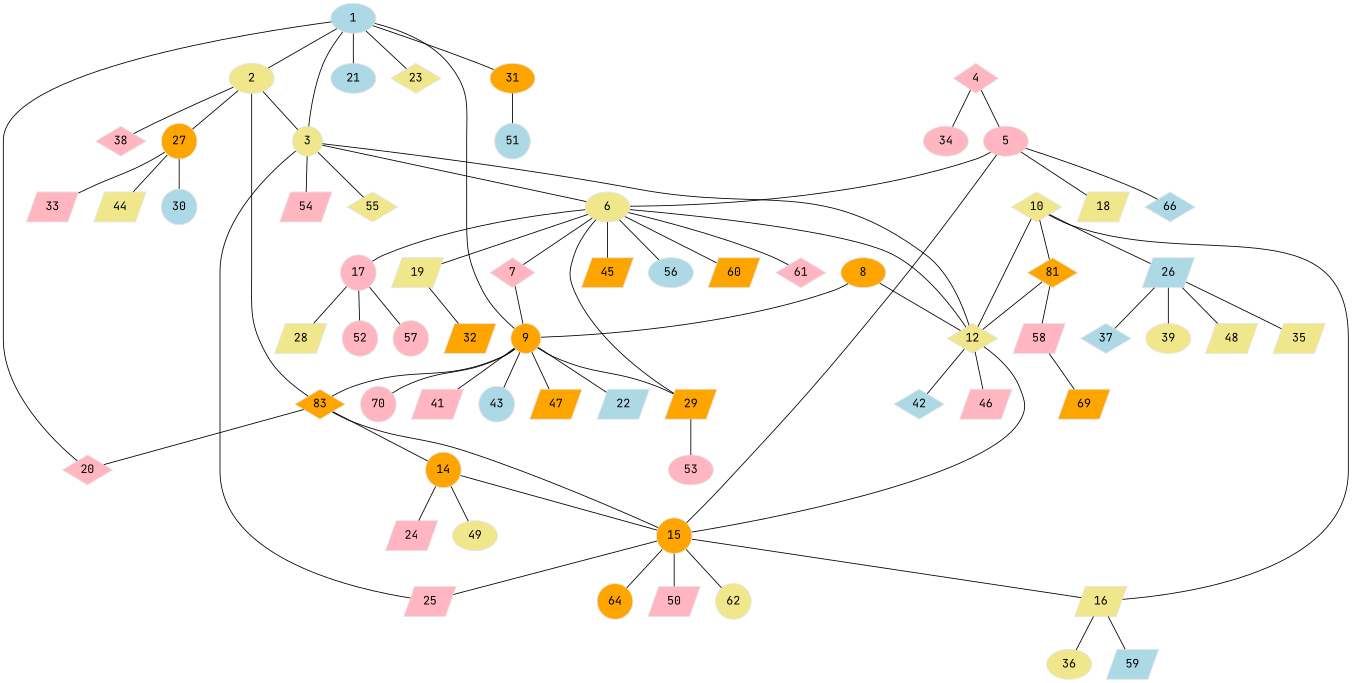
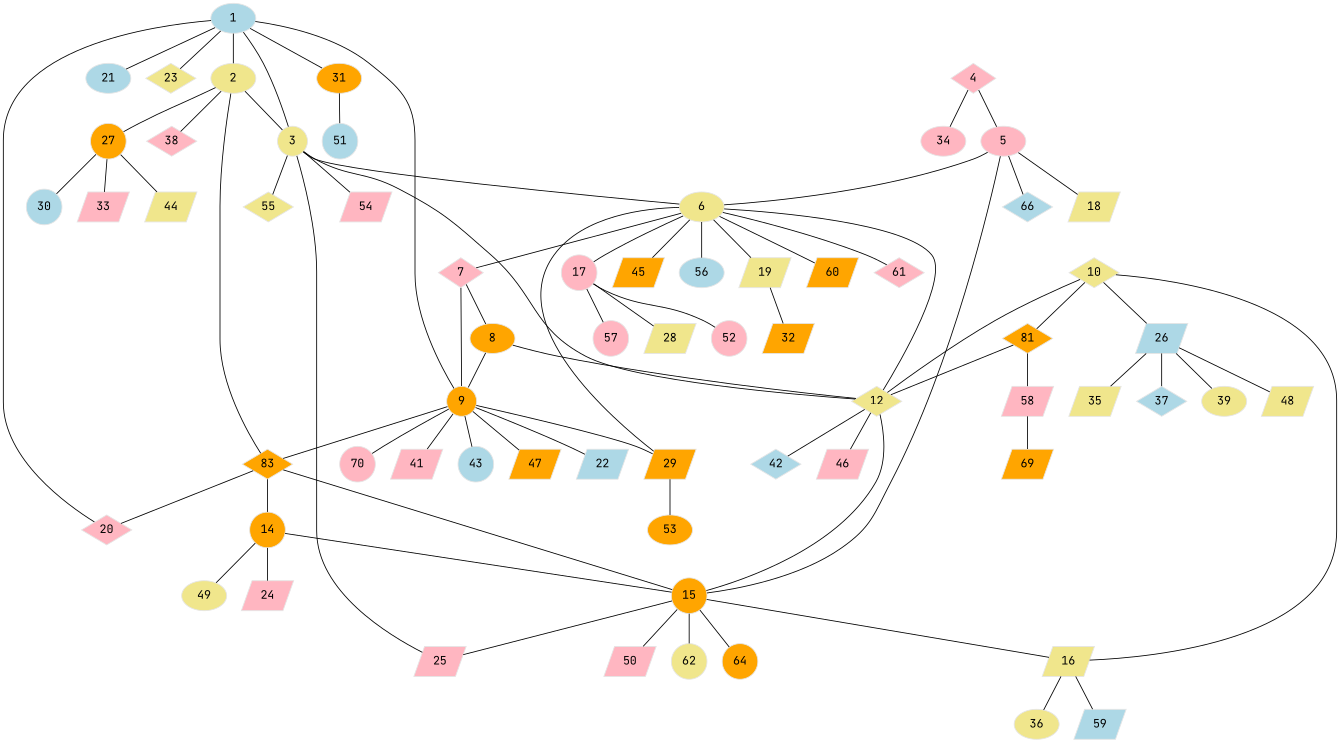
none -> (476, 304)
(691, 470) -> (670, 530)
